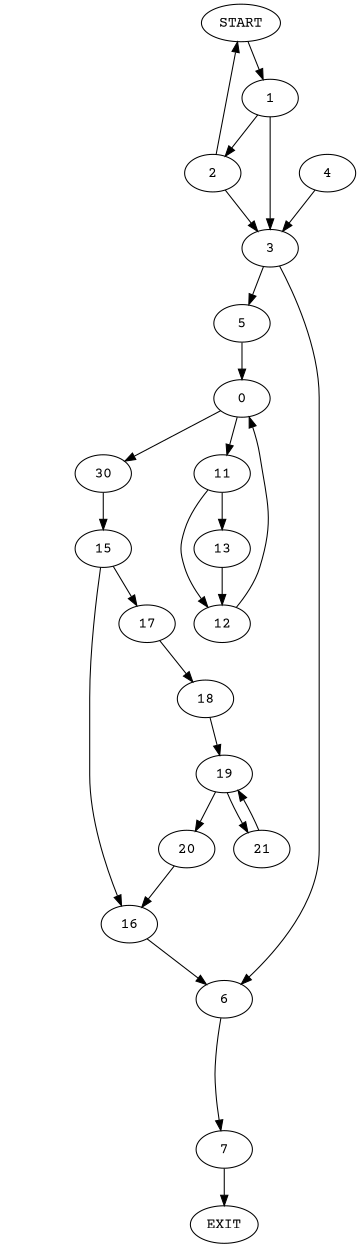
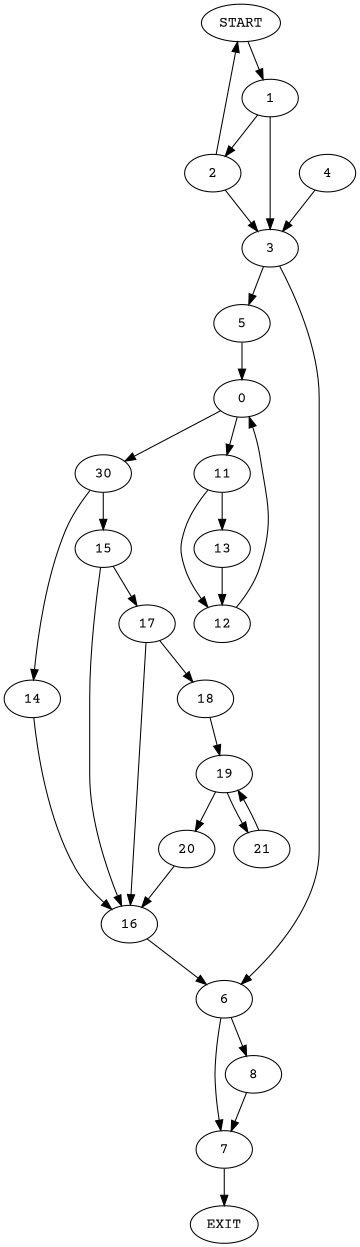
none -> (32, 699)
none -> (139, 768)
none -> (253, 1074)
